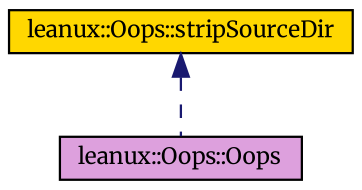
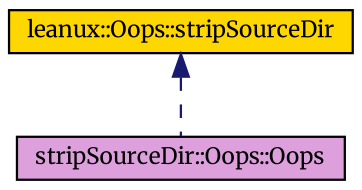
(181, 158) -> (181, 158)
